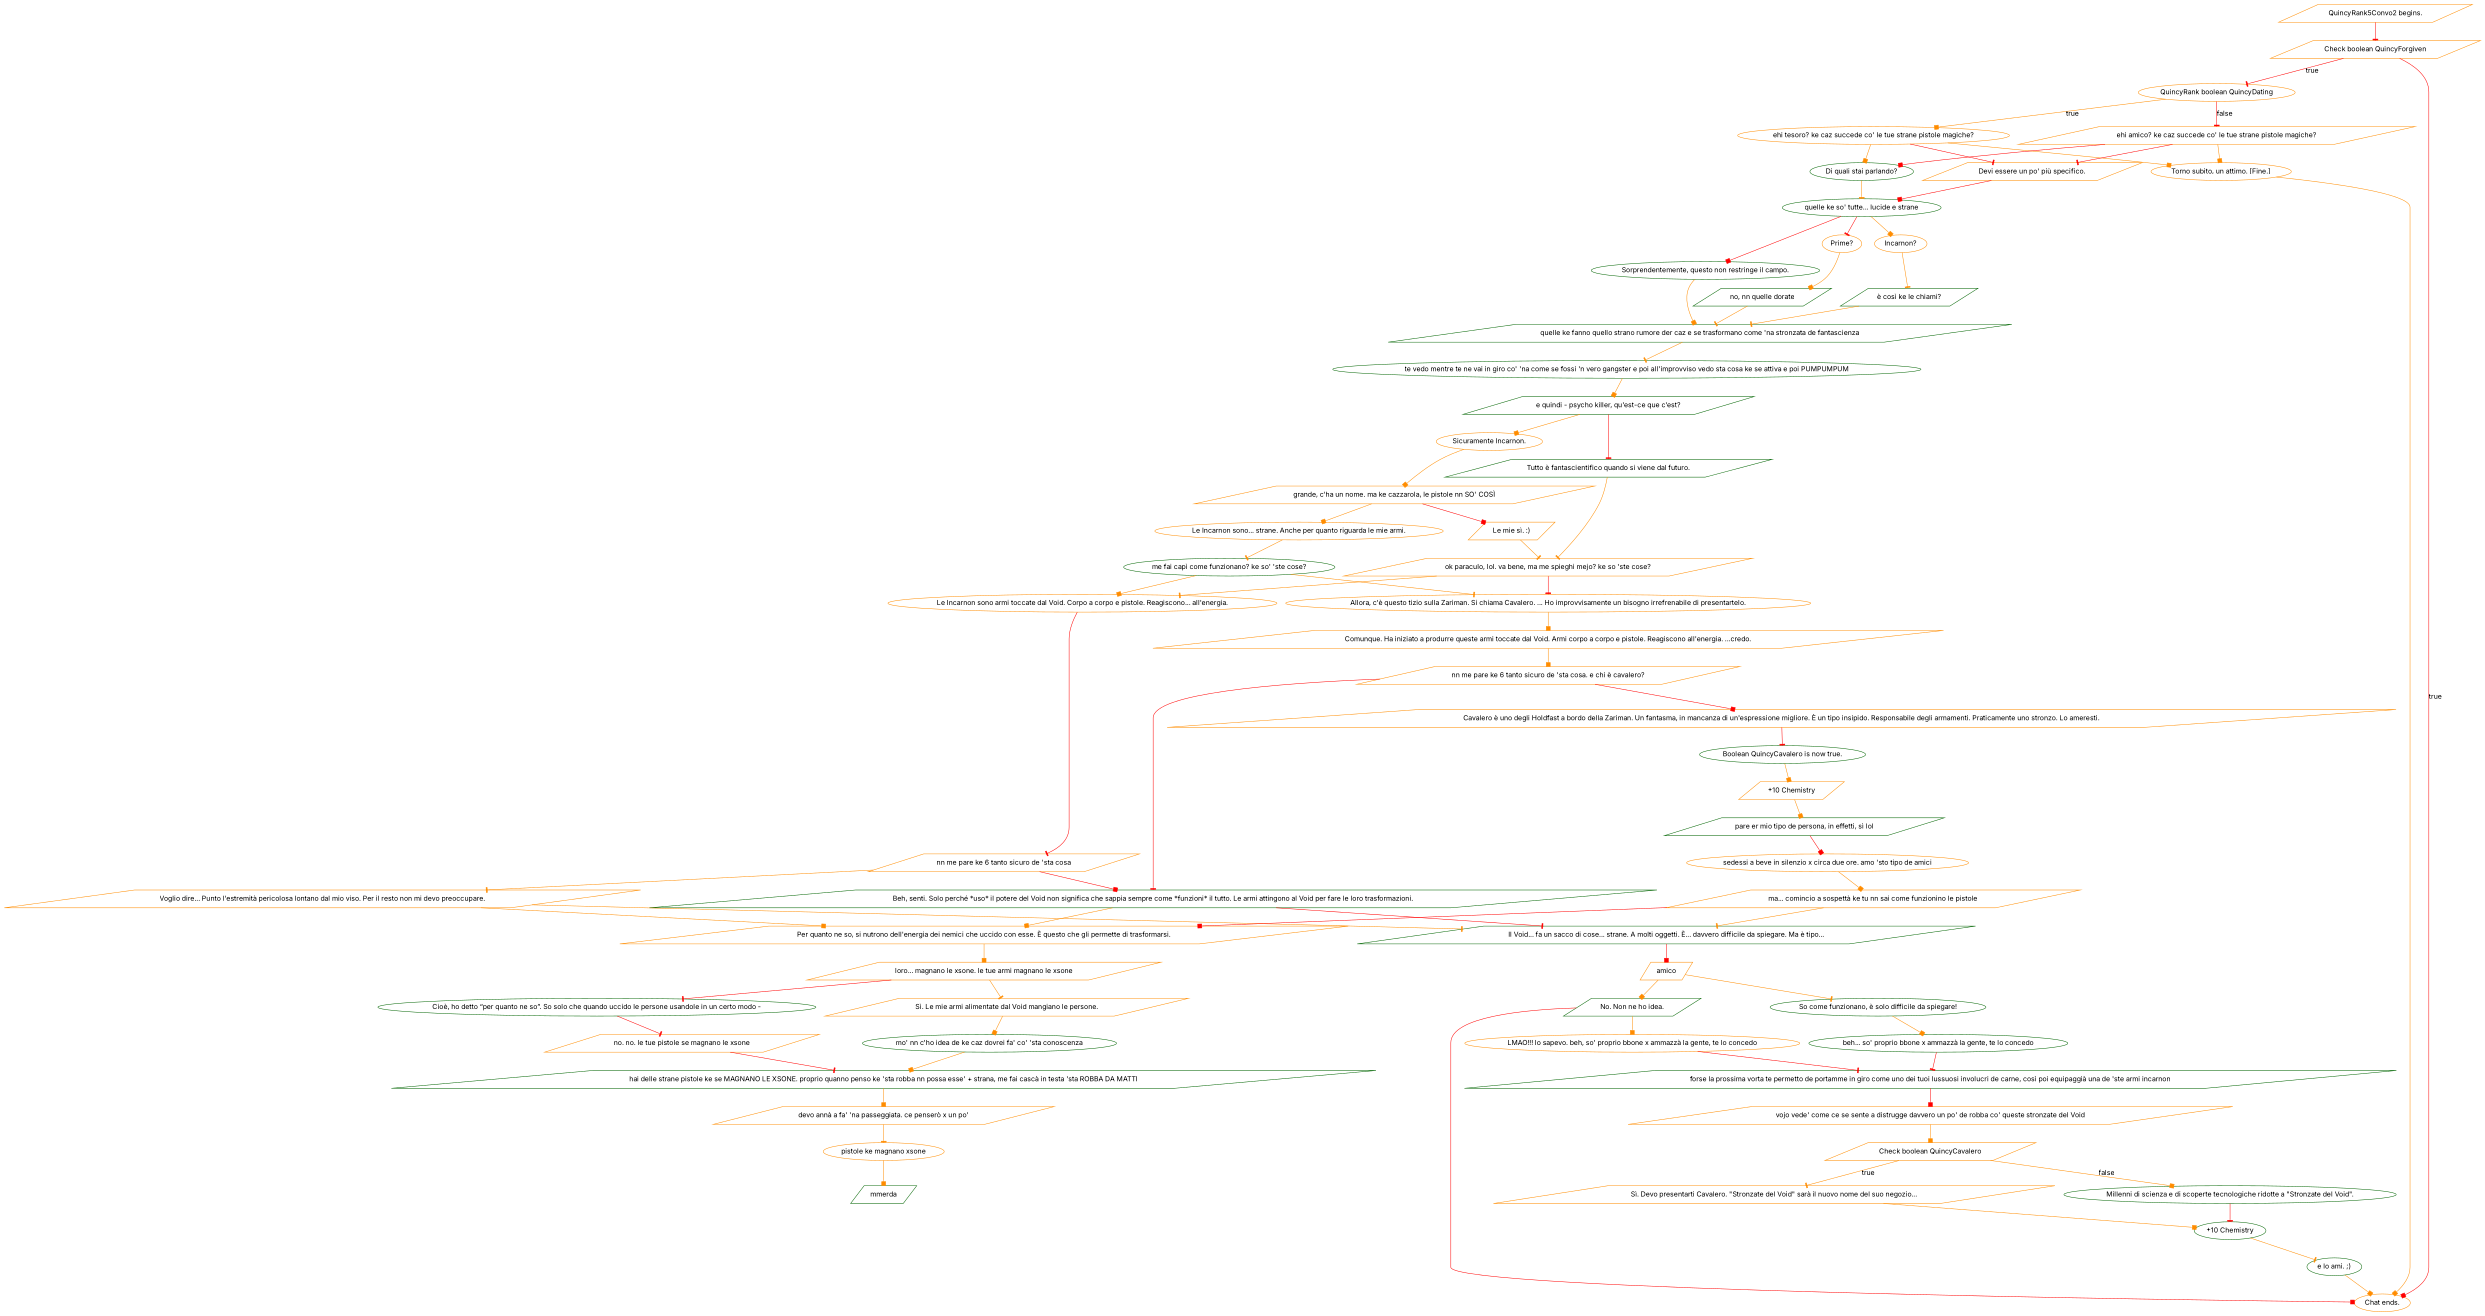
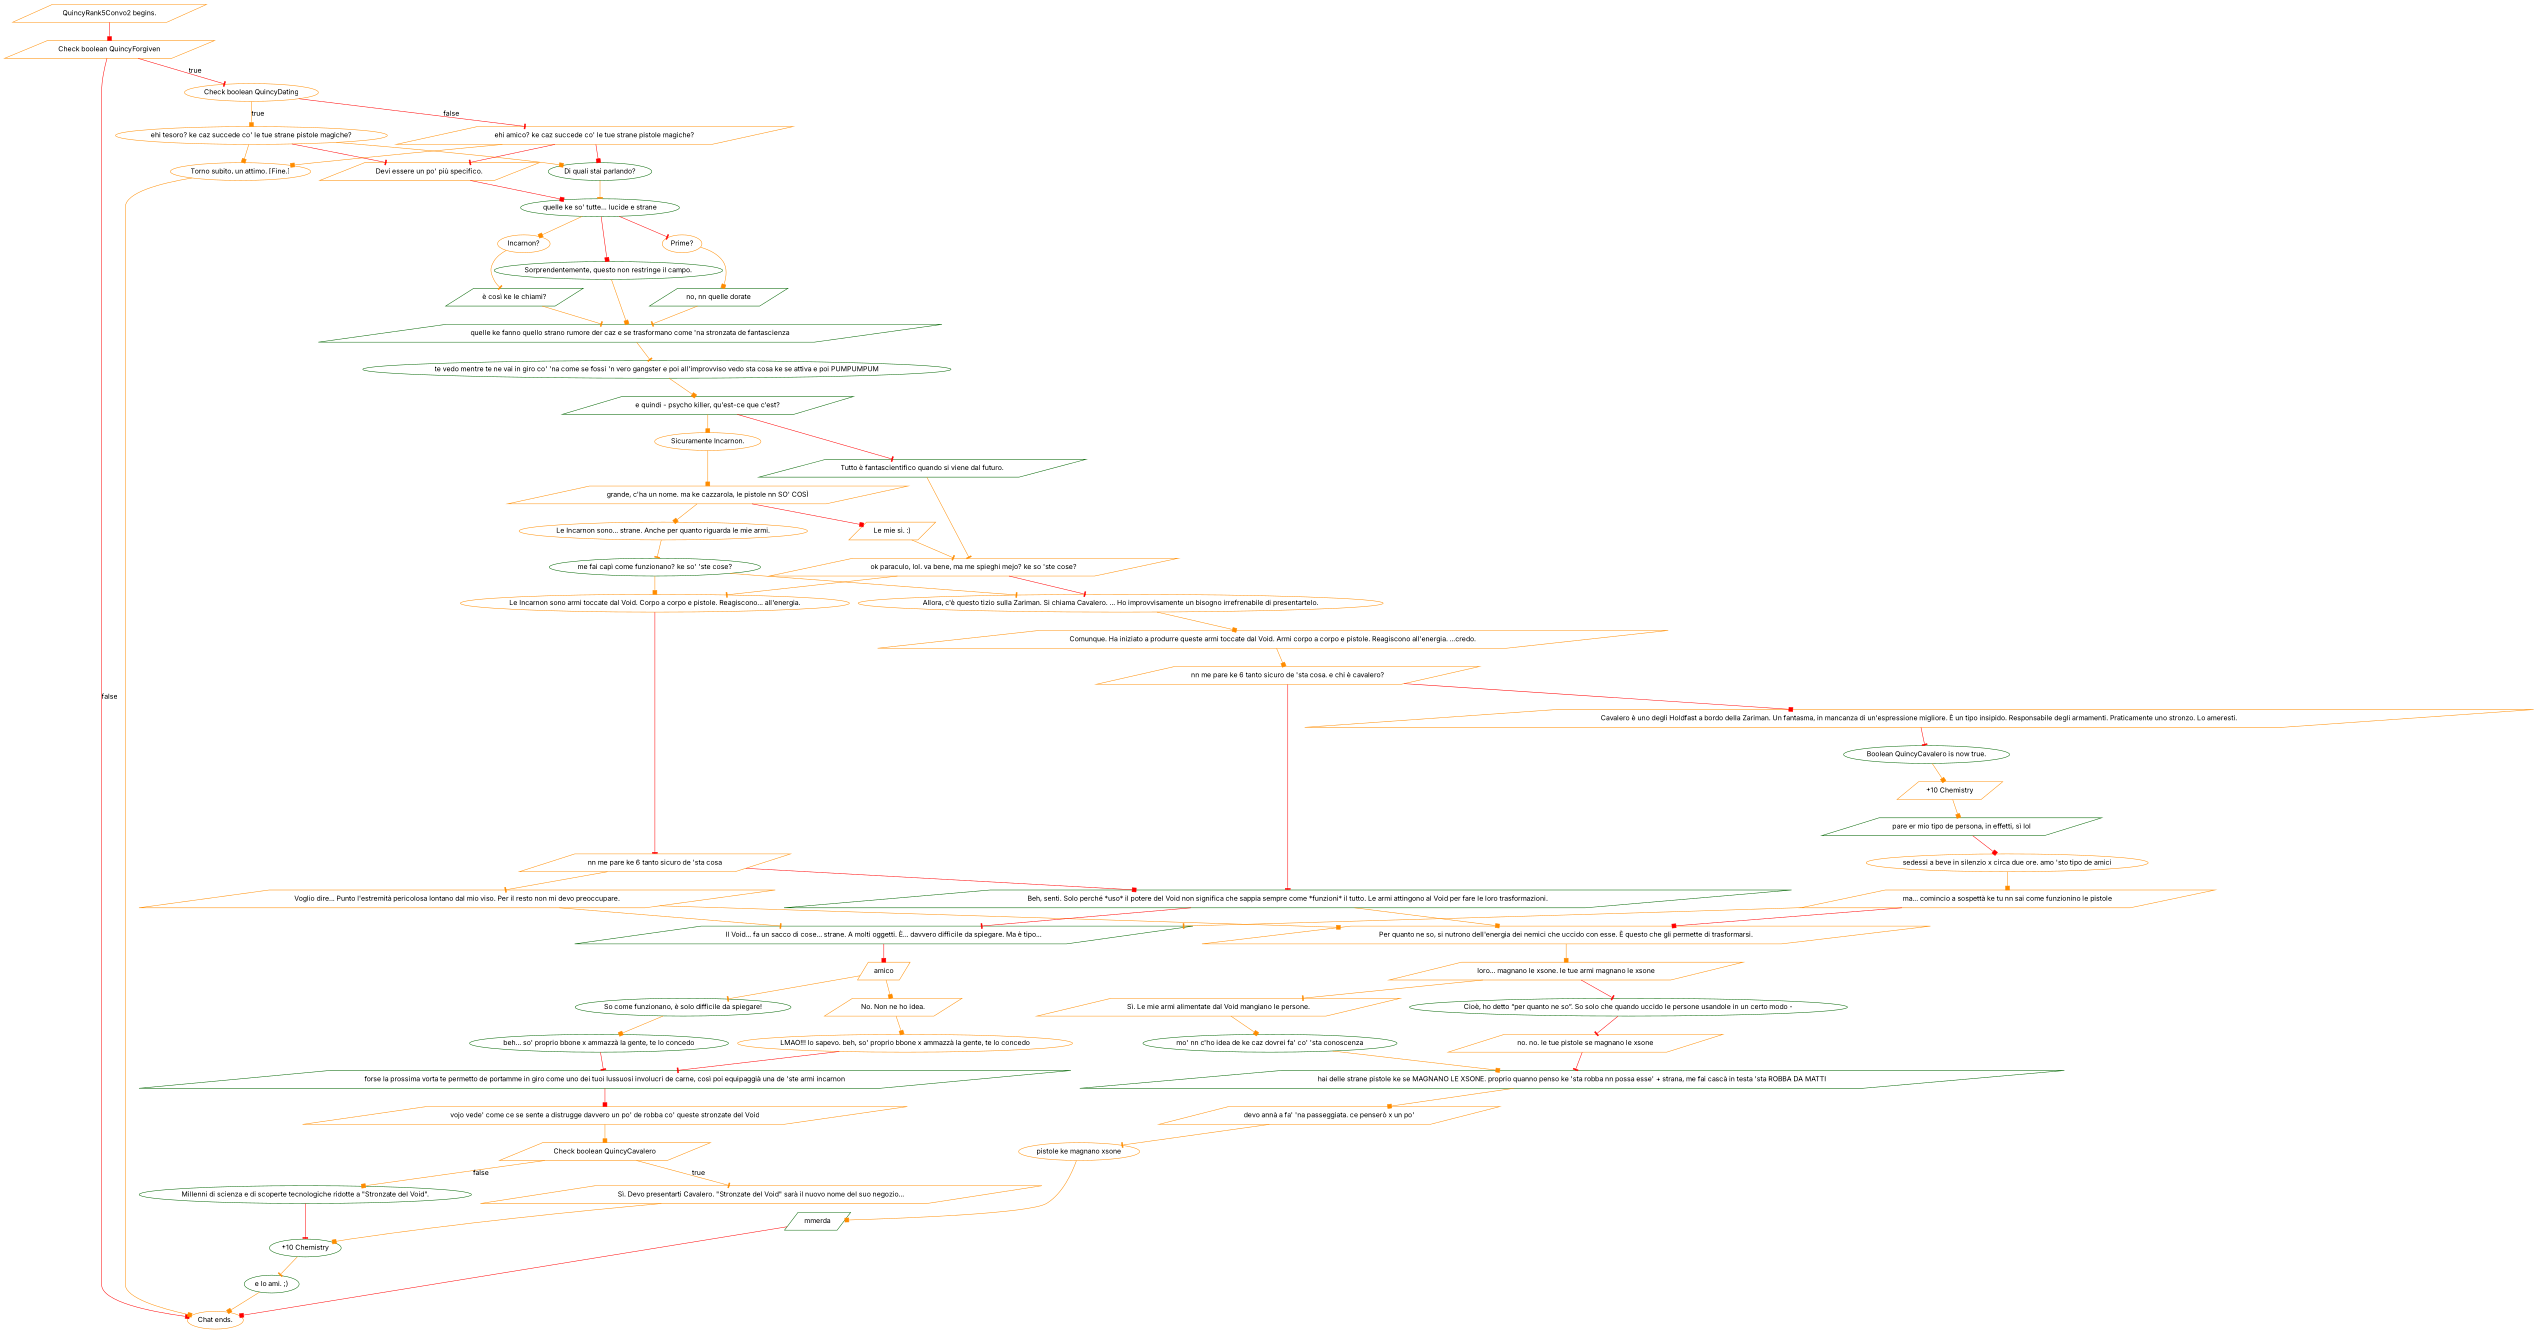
(2375, 30) -> (110, 29)
(2217, 92) -> (251, 92)
(2435, 697) -> (110, 697)
(1632, 1007) -> (893, 1007)
(1719, 1289) -> (516, 1271)
